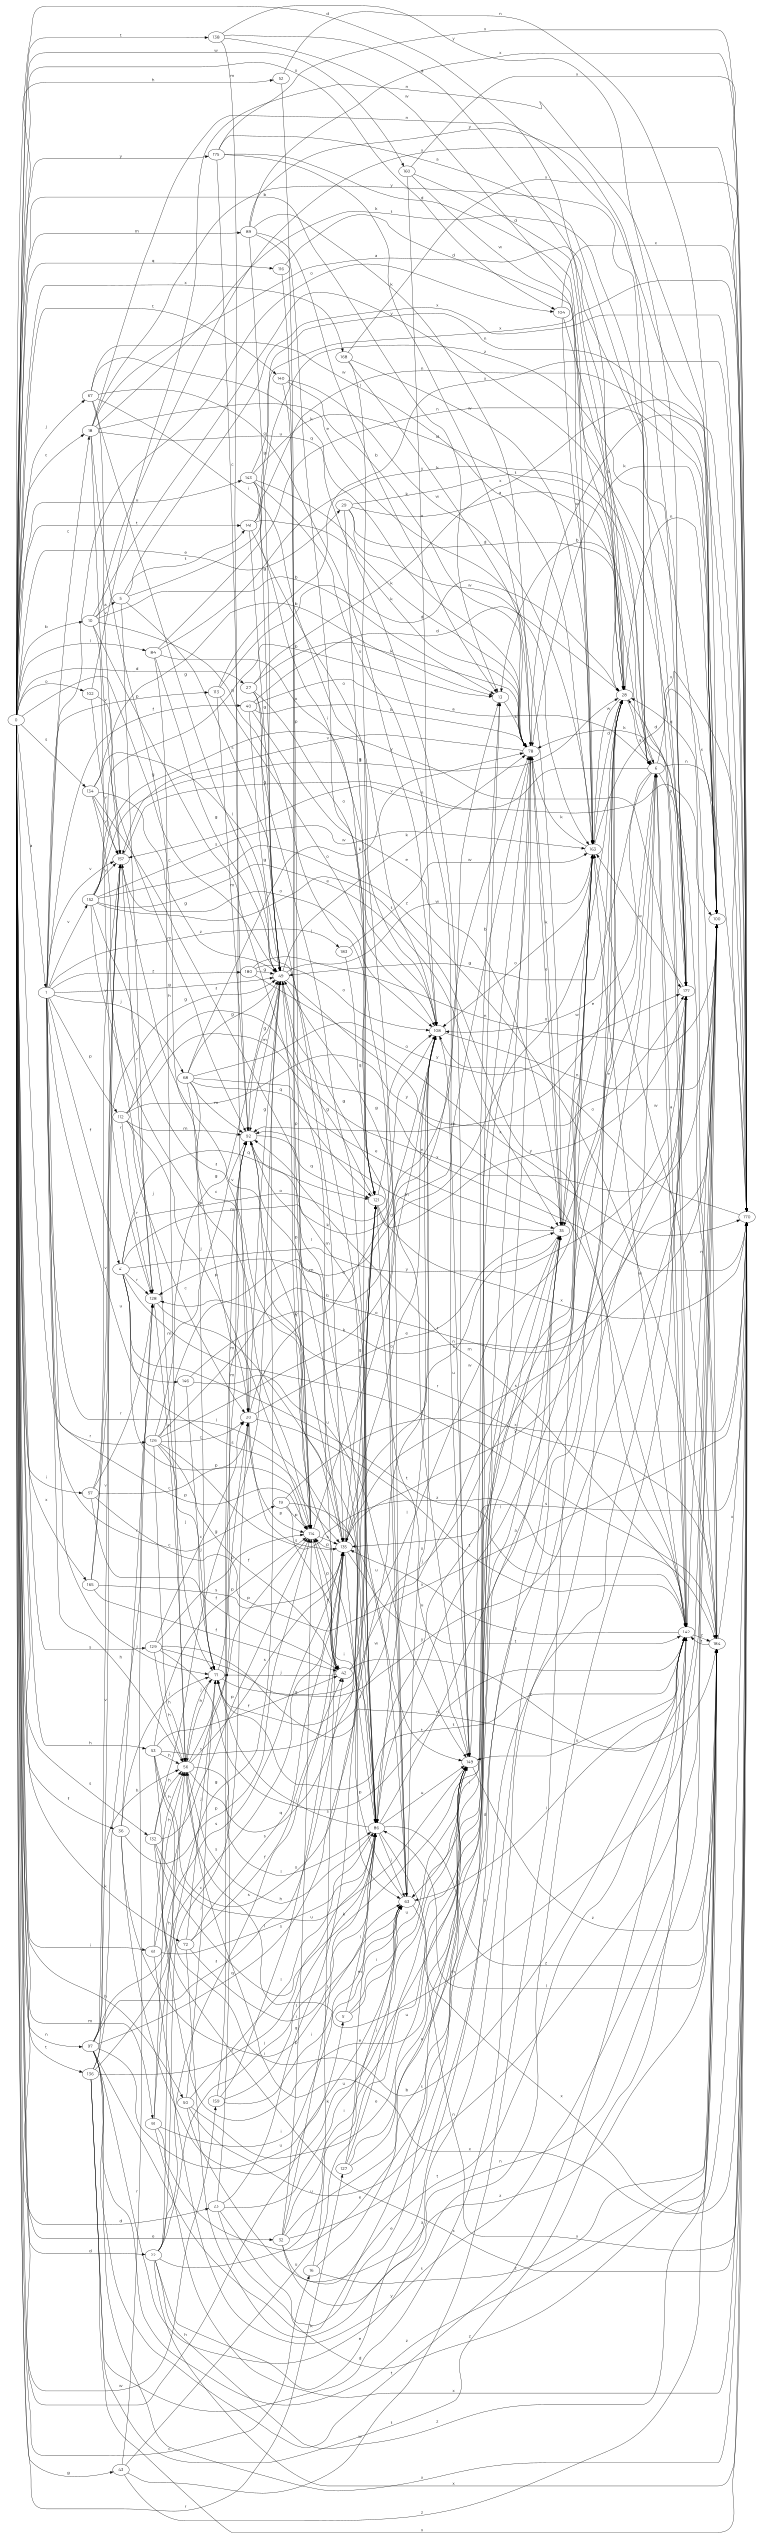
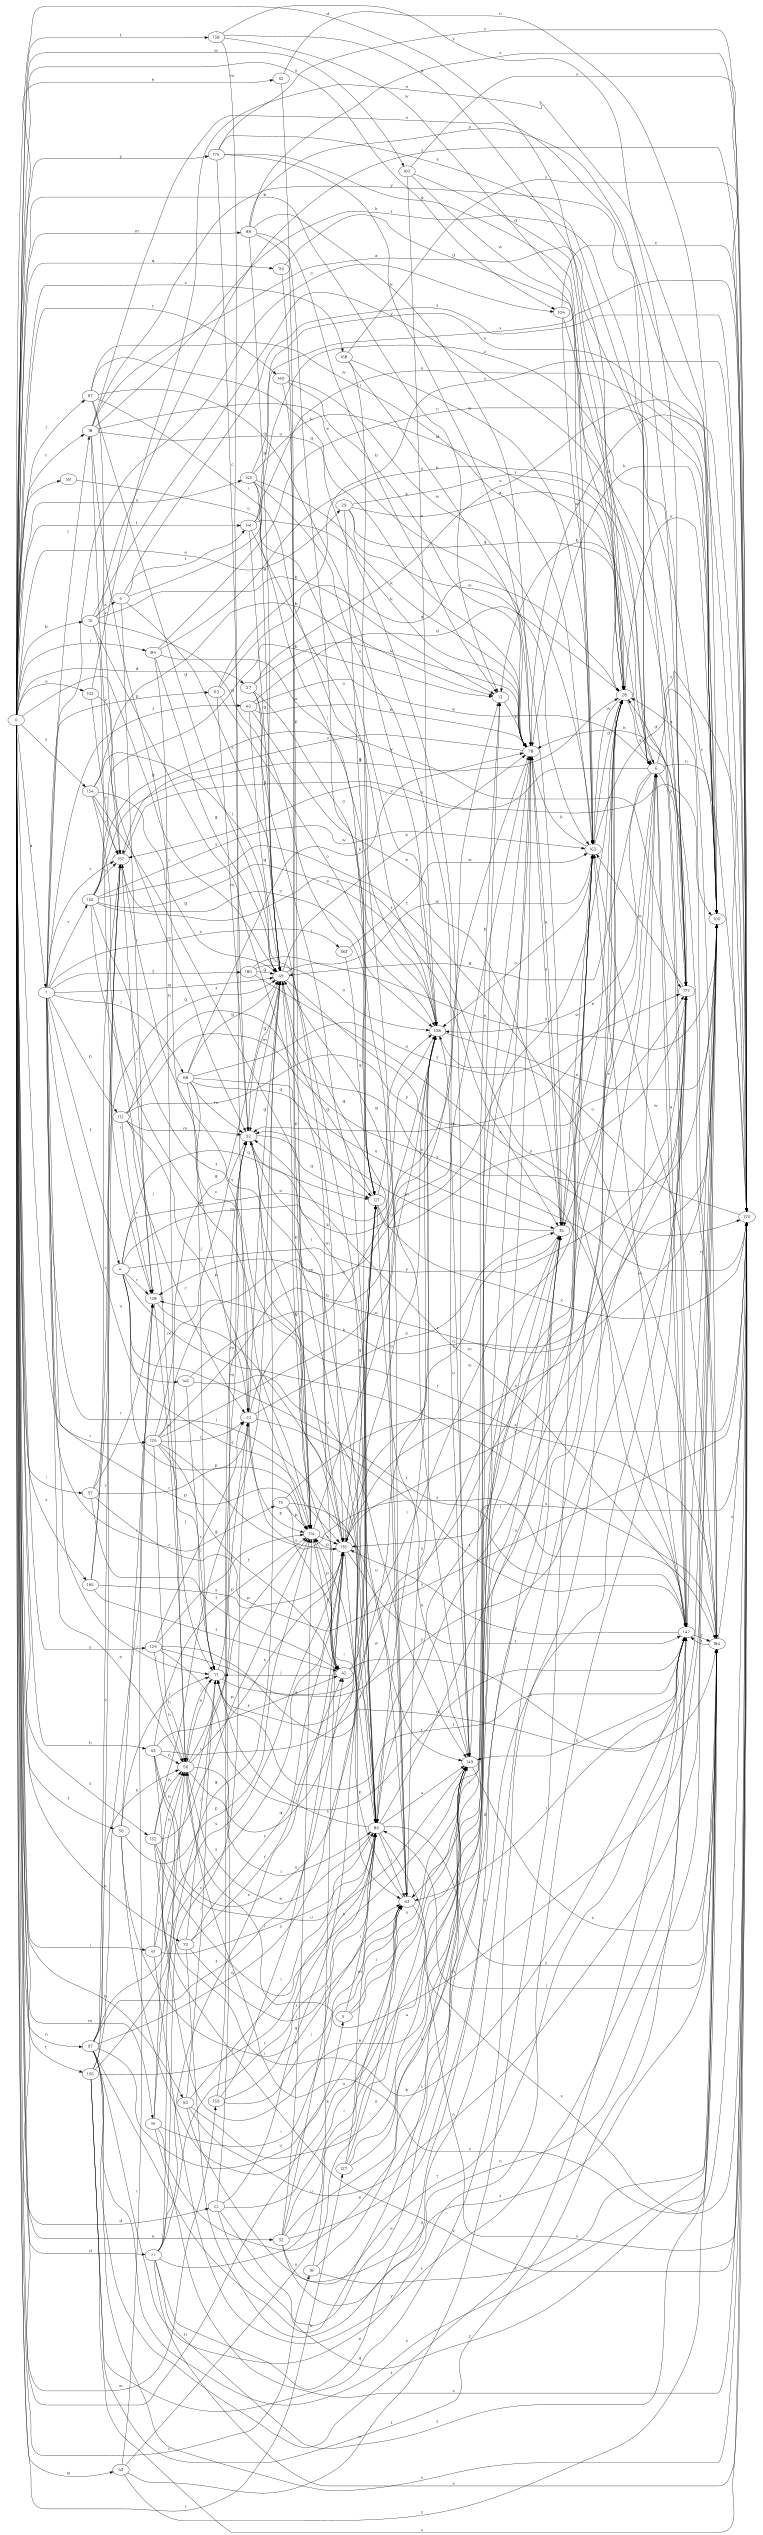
none -> (68, 479)
